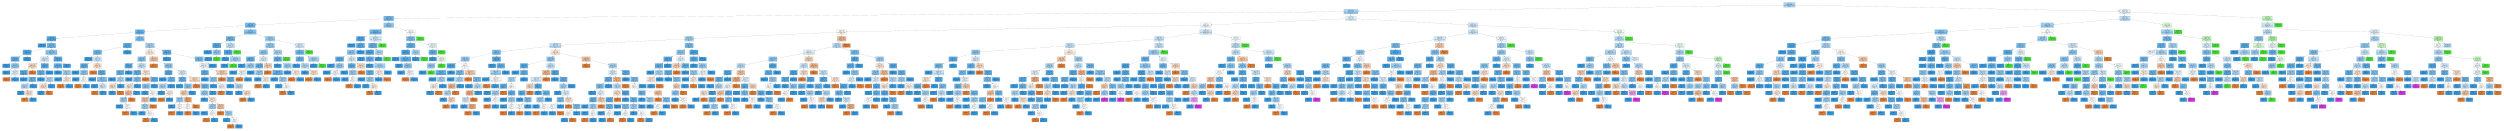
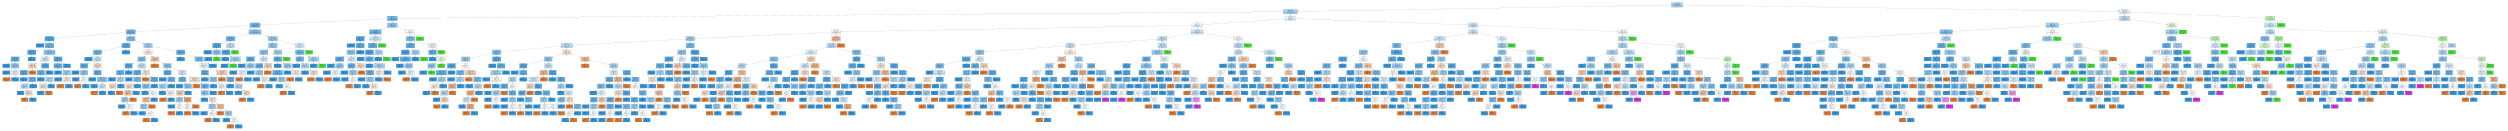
(1635, 59) -> (1638, 59)
(93, 73) -> none
